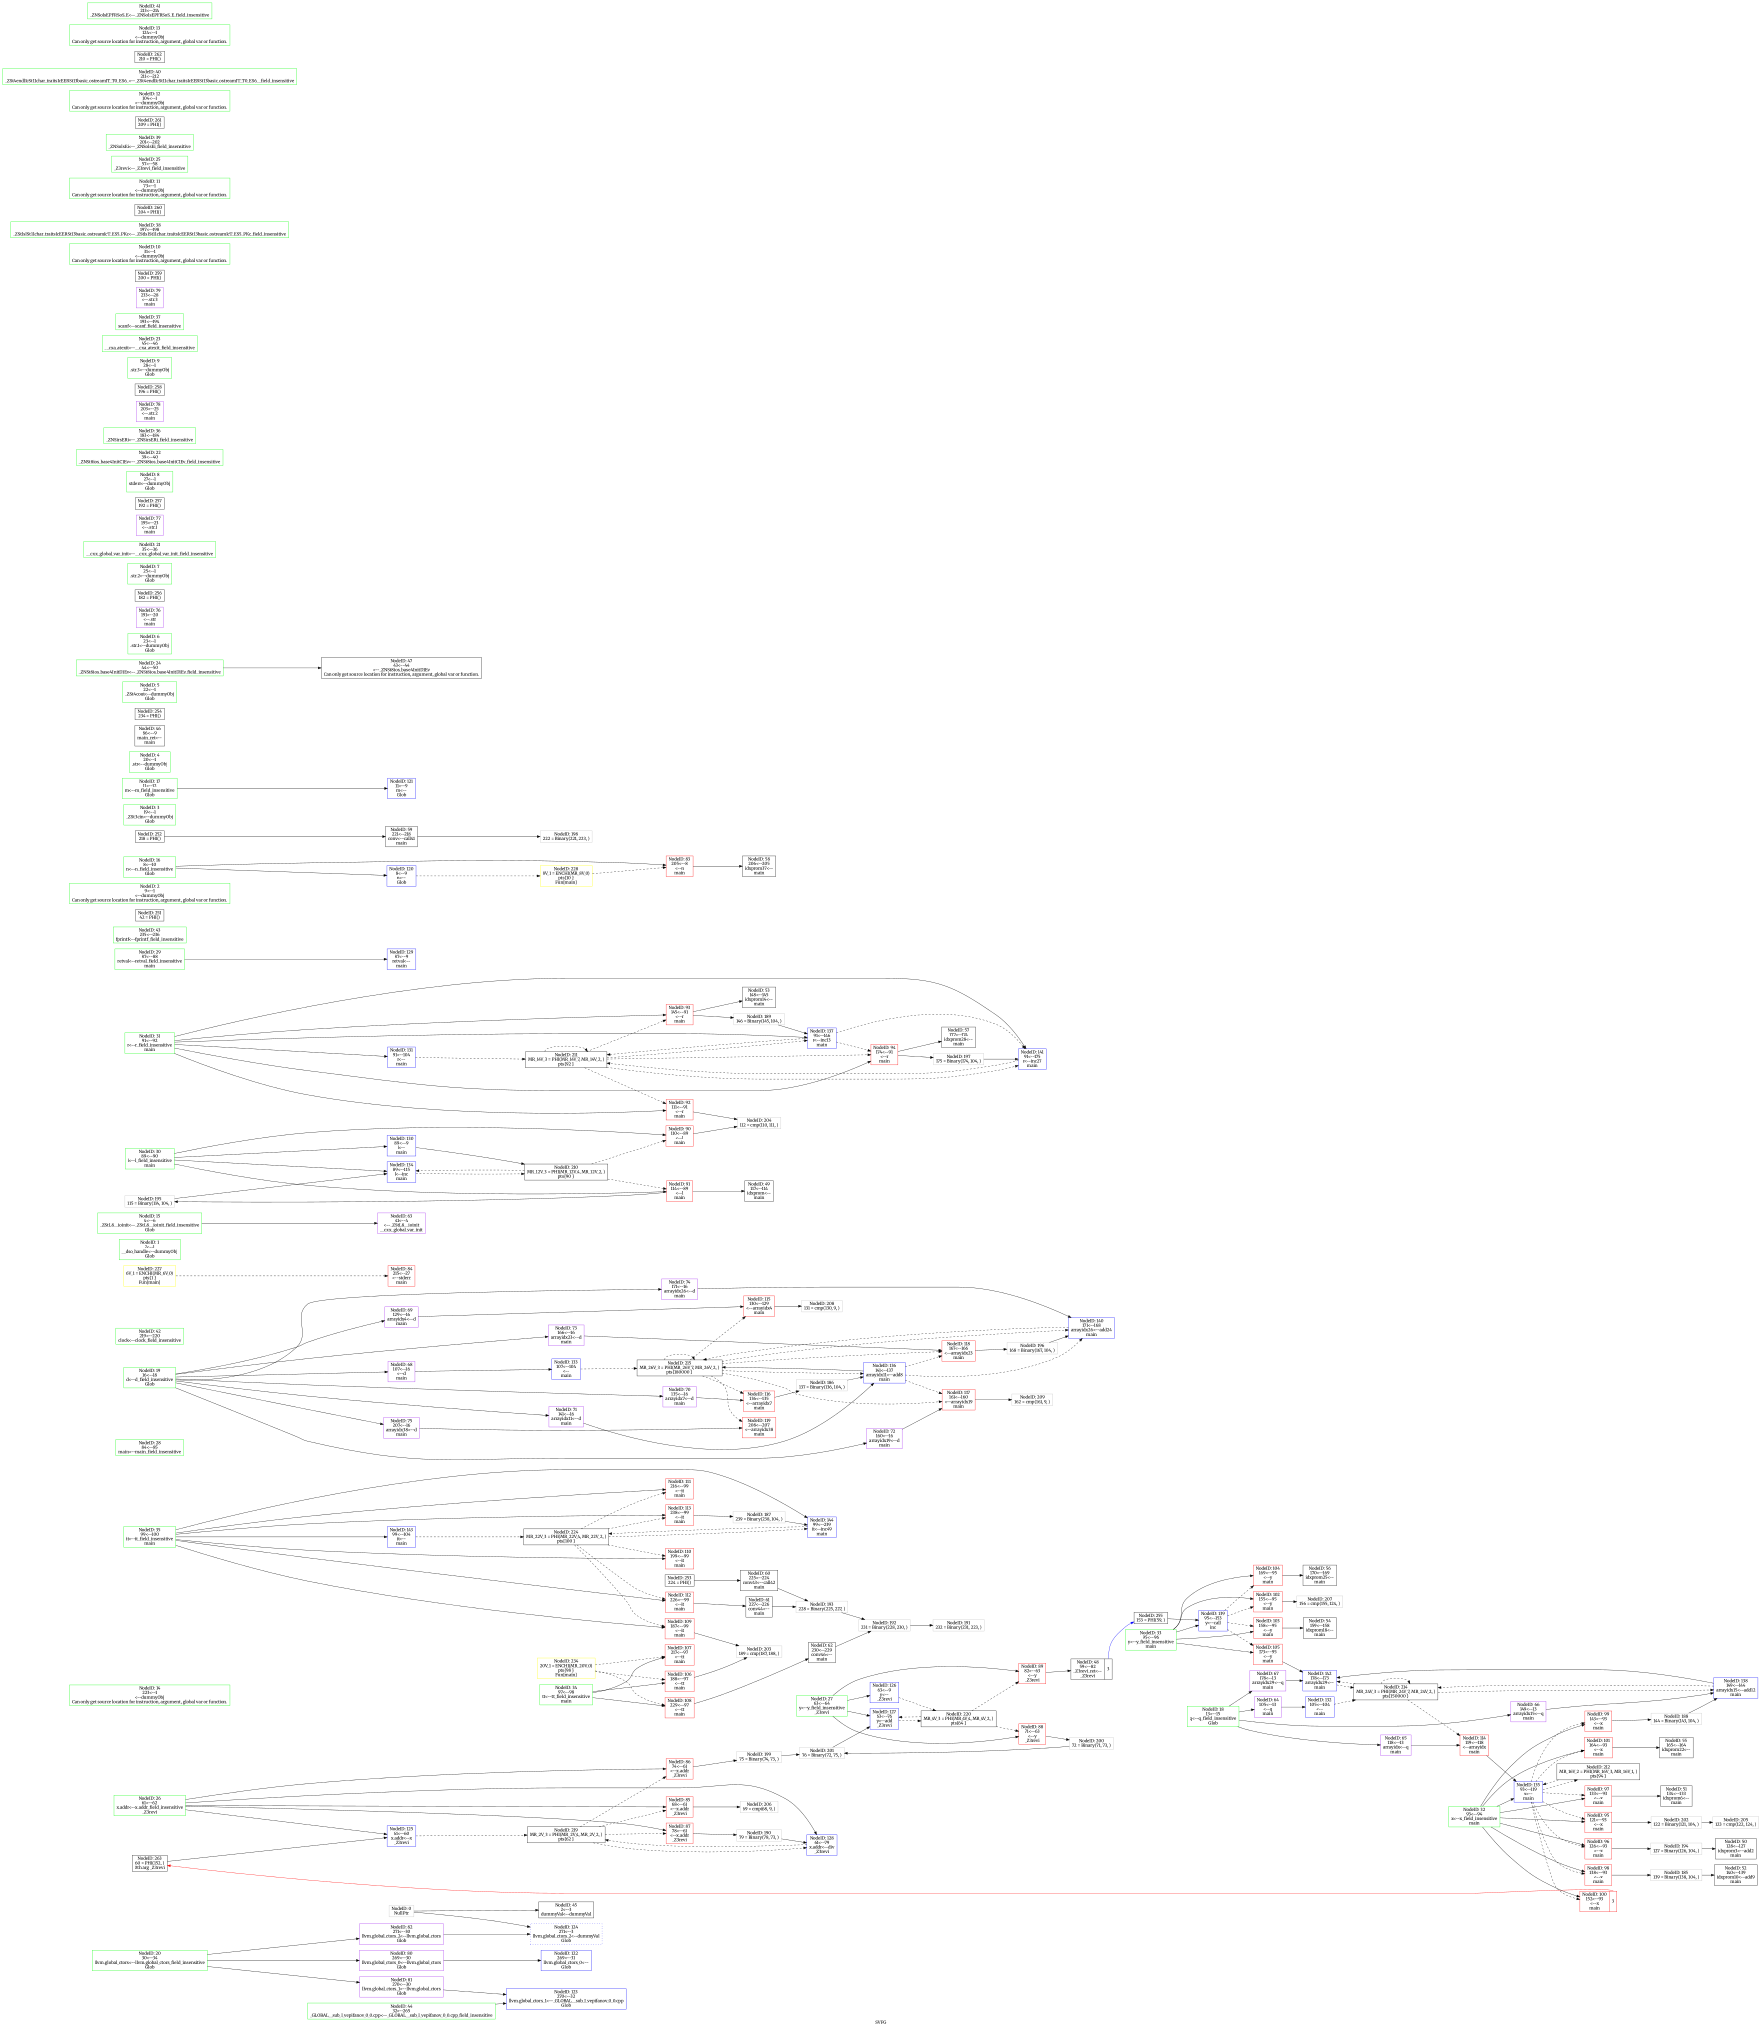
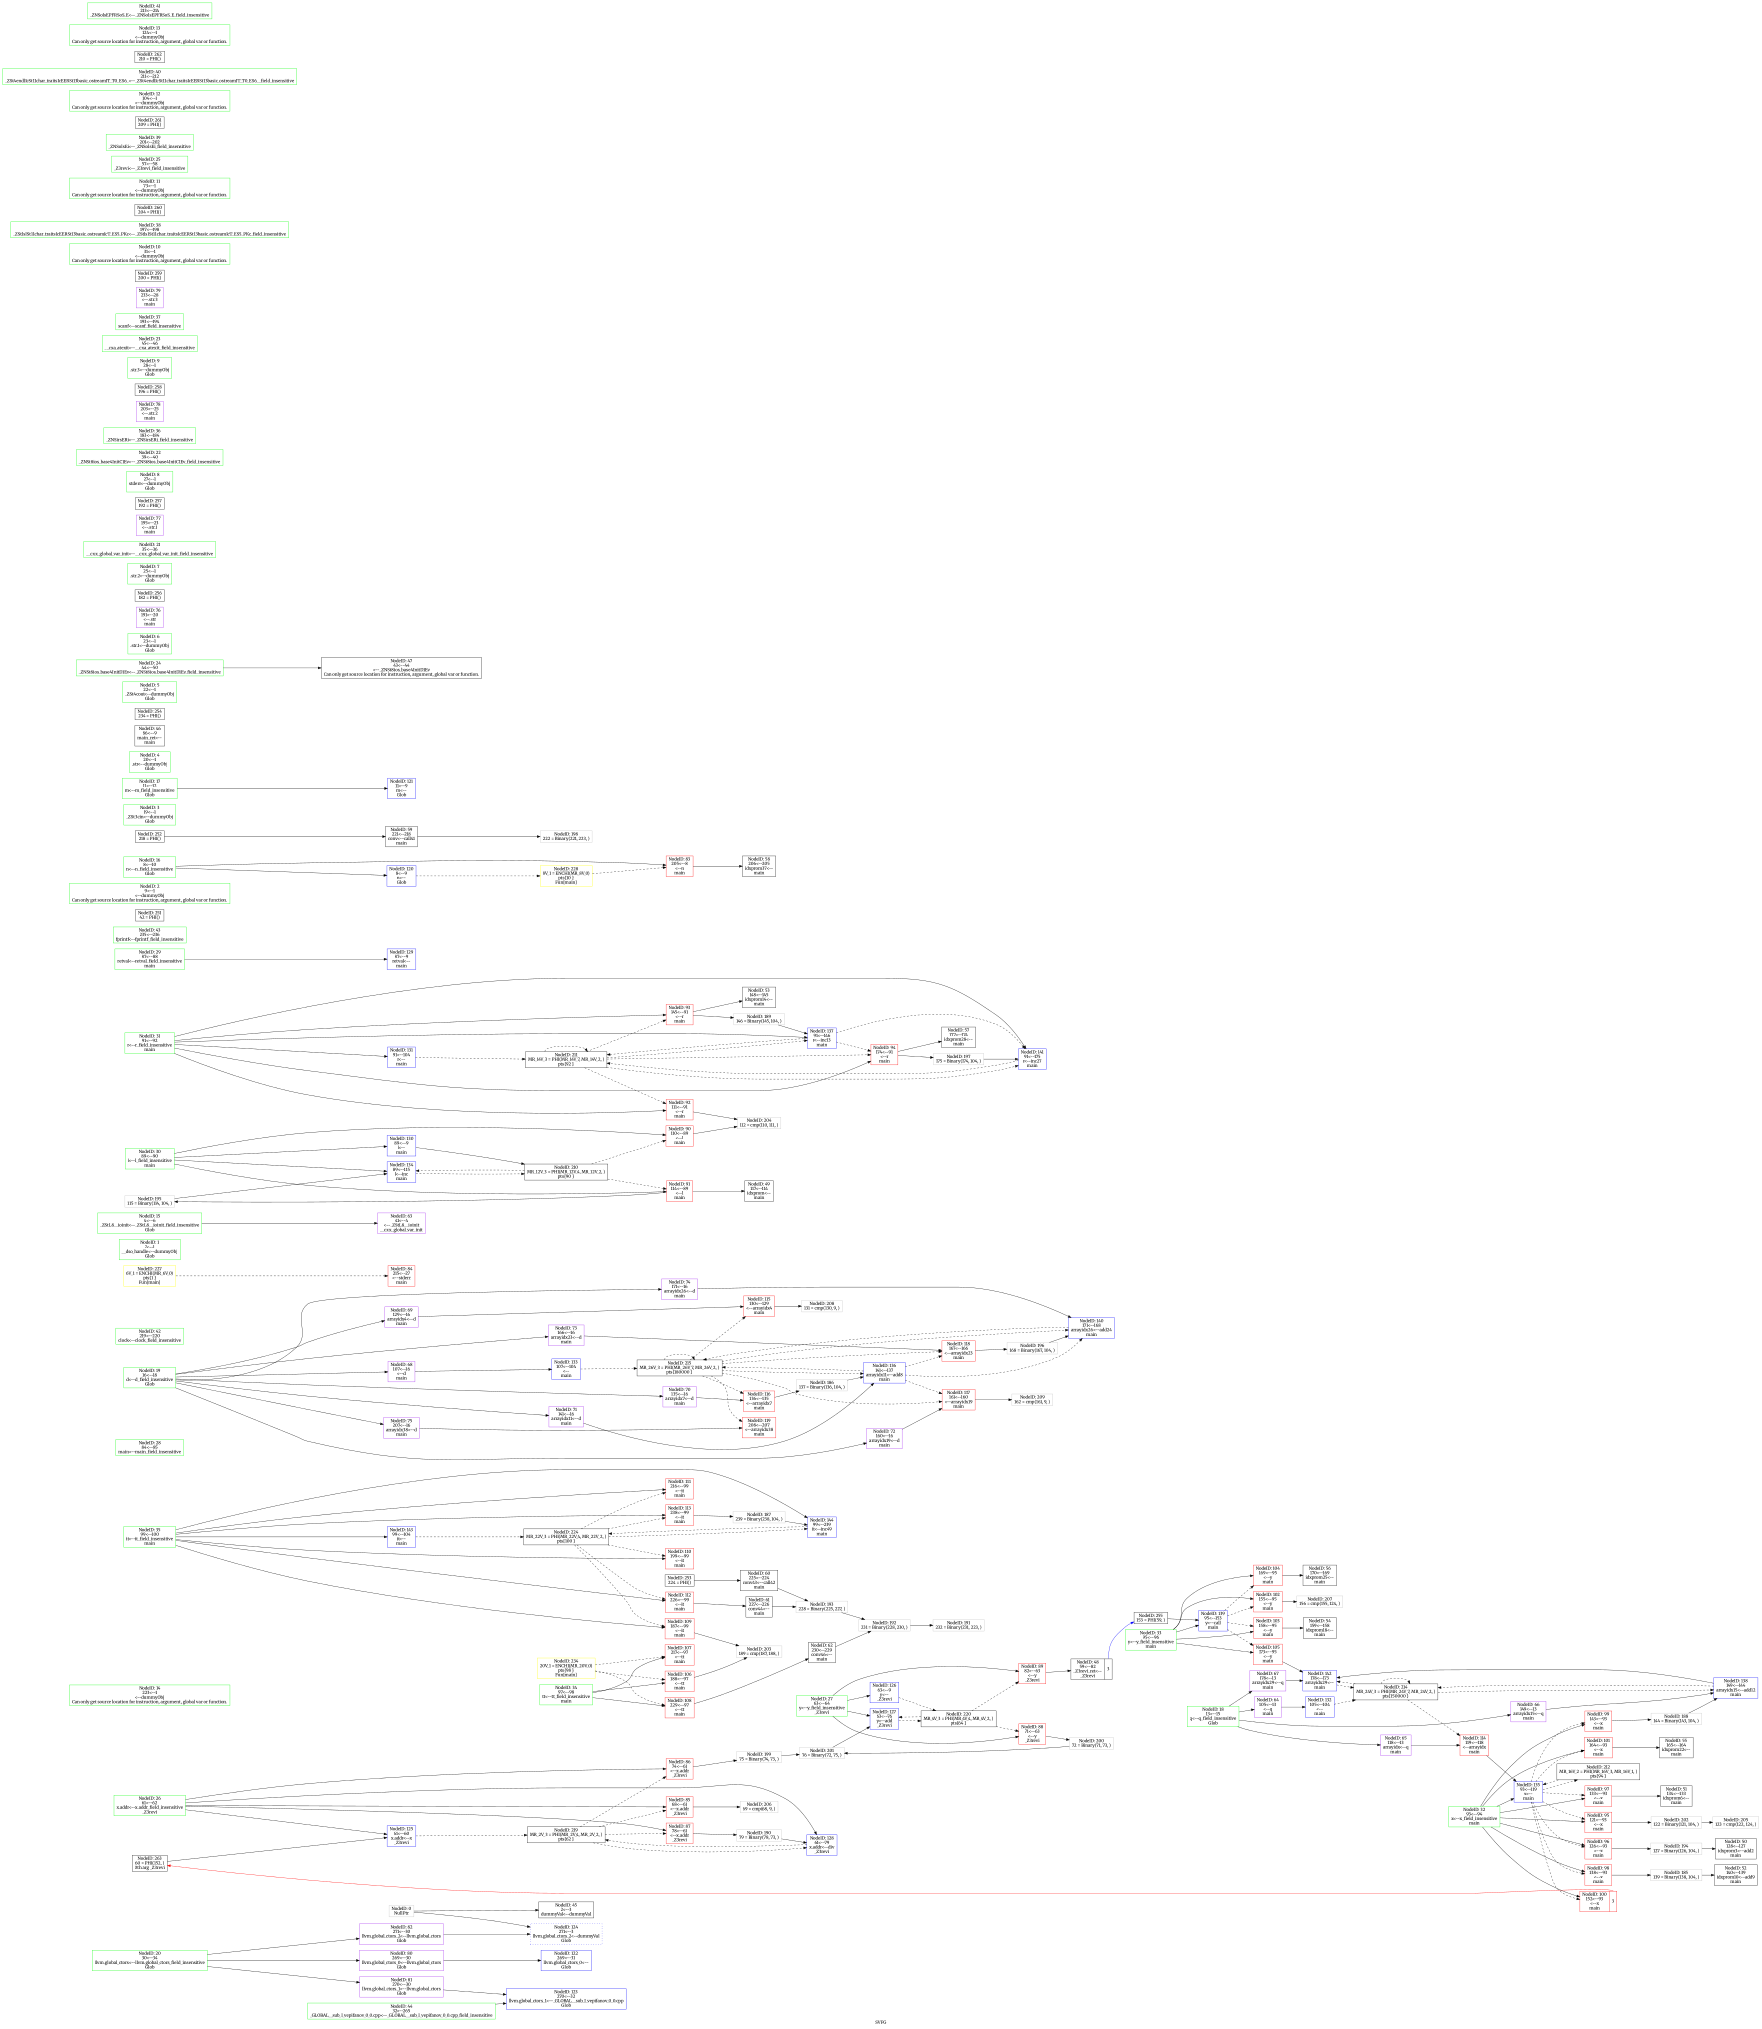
(794, 1369) -> (794, 1369)
(1213, 1627) -> (1213, 1627)
